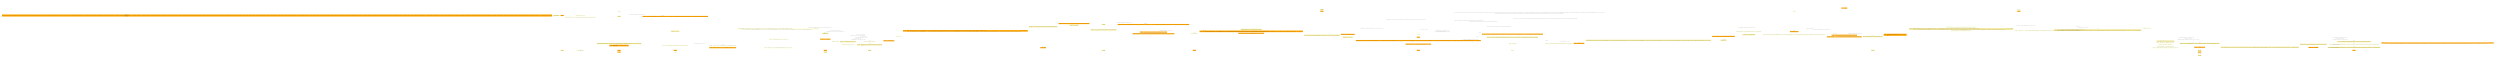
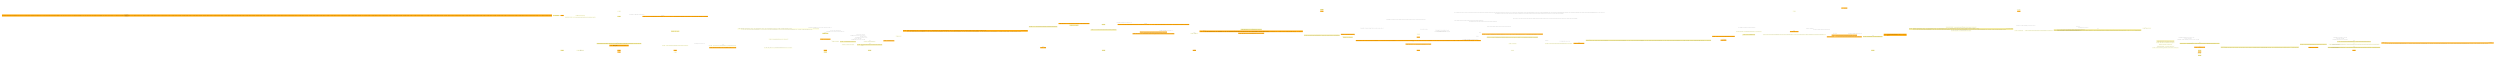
(1723, 40) -> (1723, 40)
